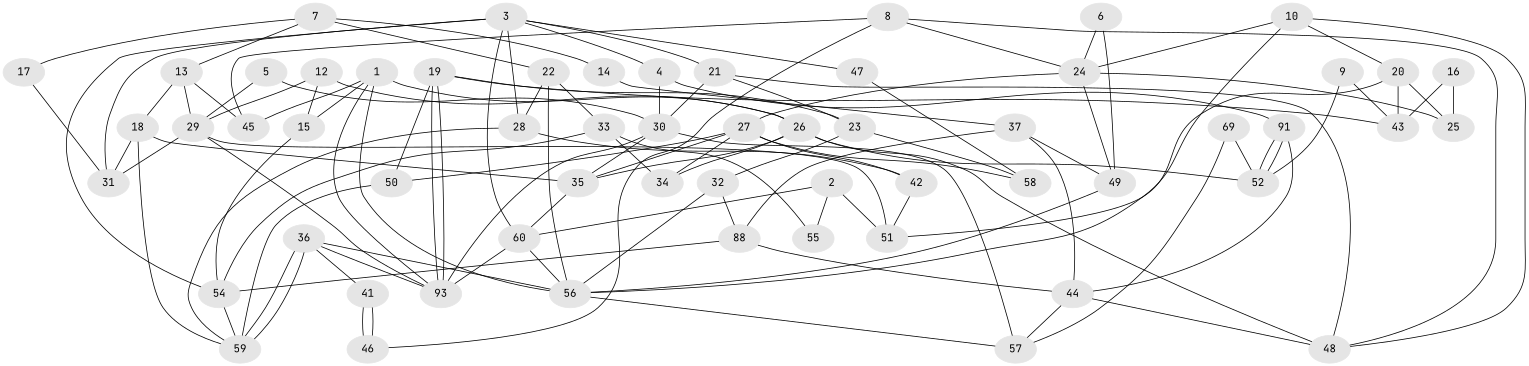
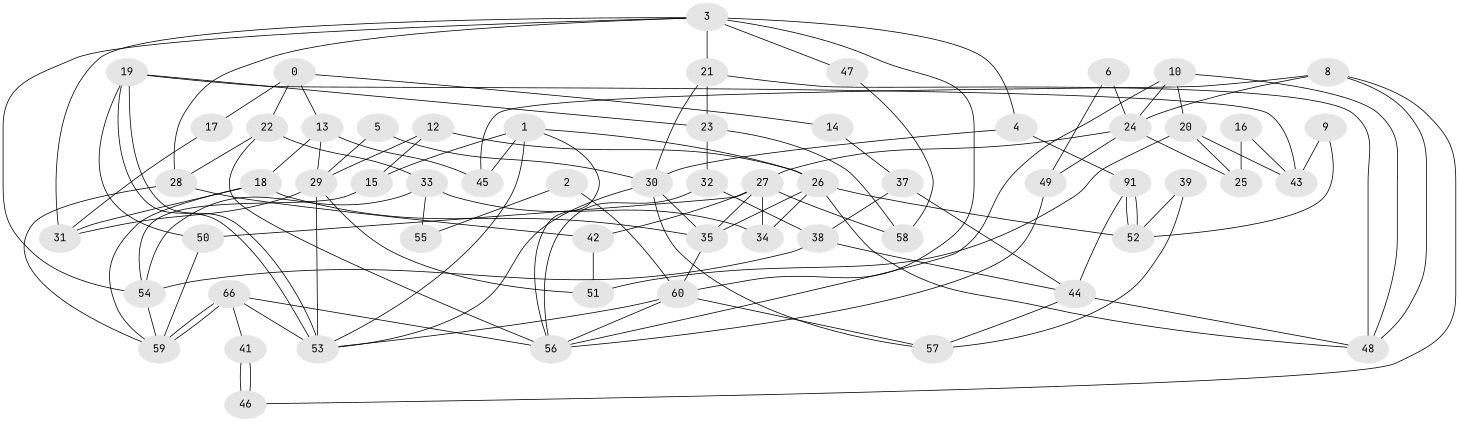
(315, 17) -> (295, 72)
(1229, 128) -> (1186, 183)
(1065, 155) -> none
(859, 211) -> none
(304, 239) -> (229, 294)
(739, 239) -> (818, 239)
(441, 294) -> (318, 349)
(793, 322) -> (767, 314)
